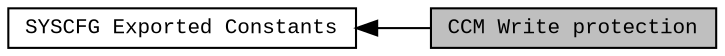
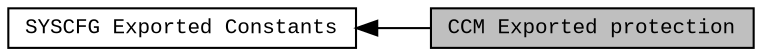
(574, 28) -> (592, 28)
